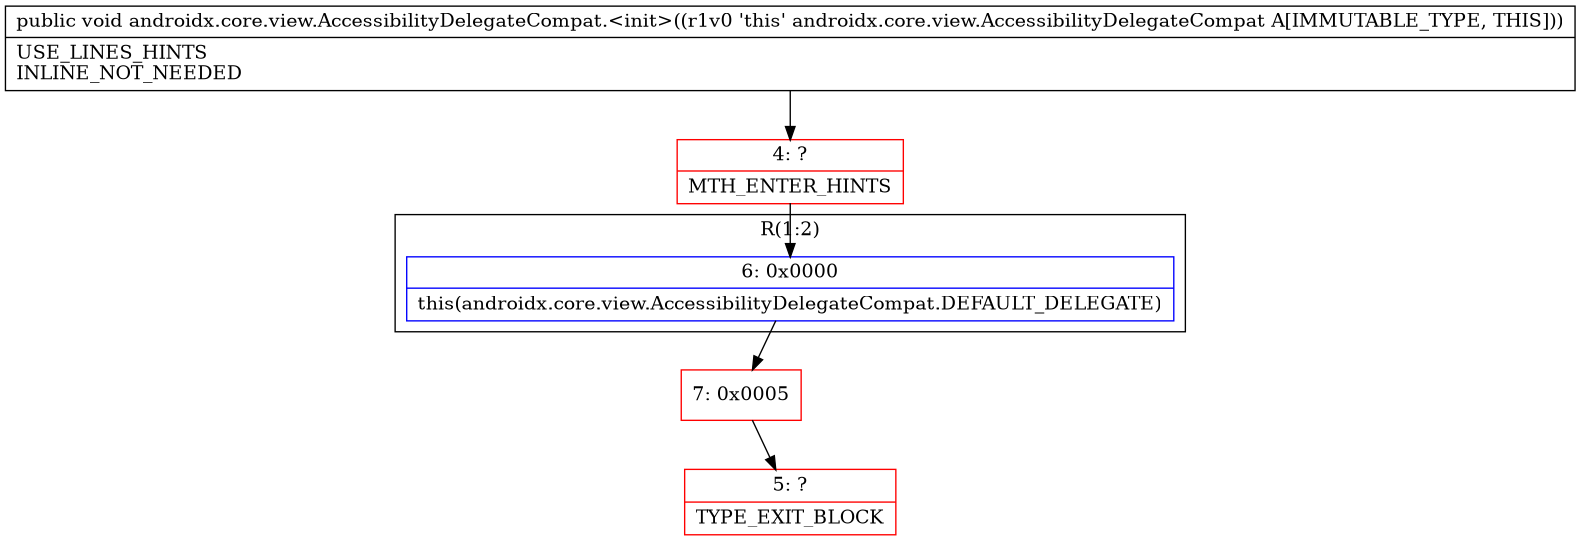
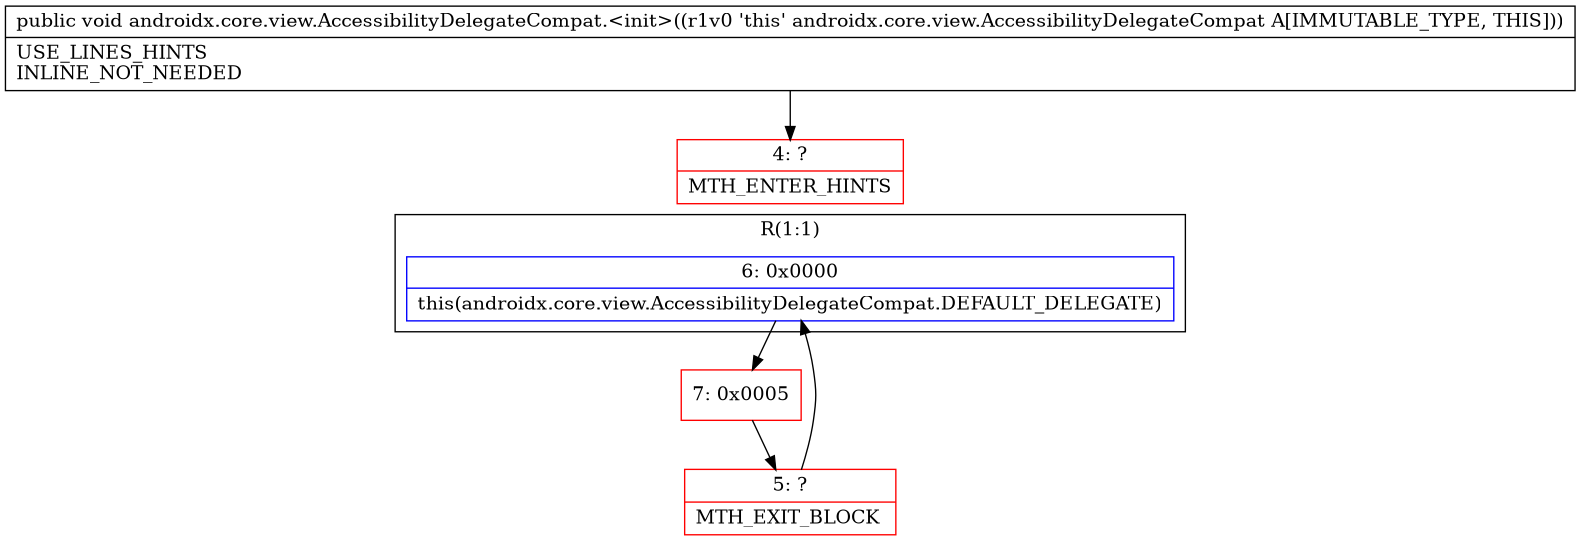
(790, 223) -> (816, 402)
(790, 230) -> (790, 230)
(790, 518) -> (788, 518)
